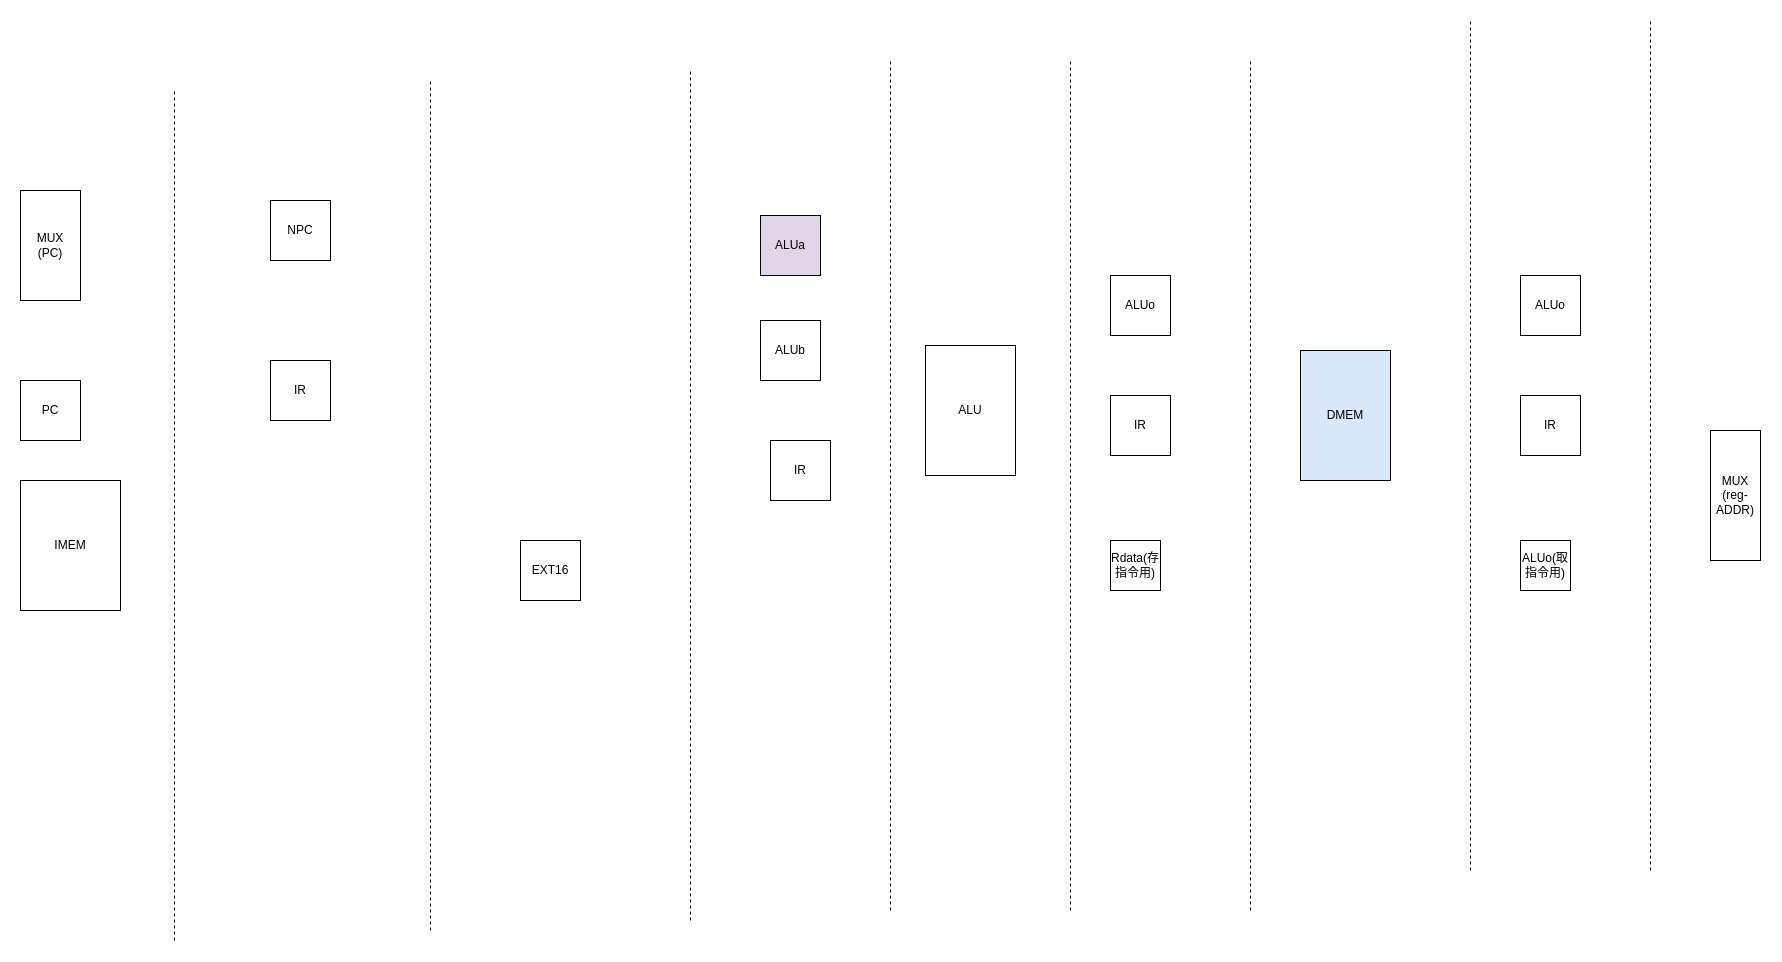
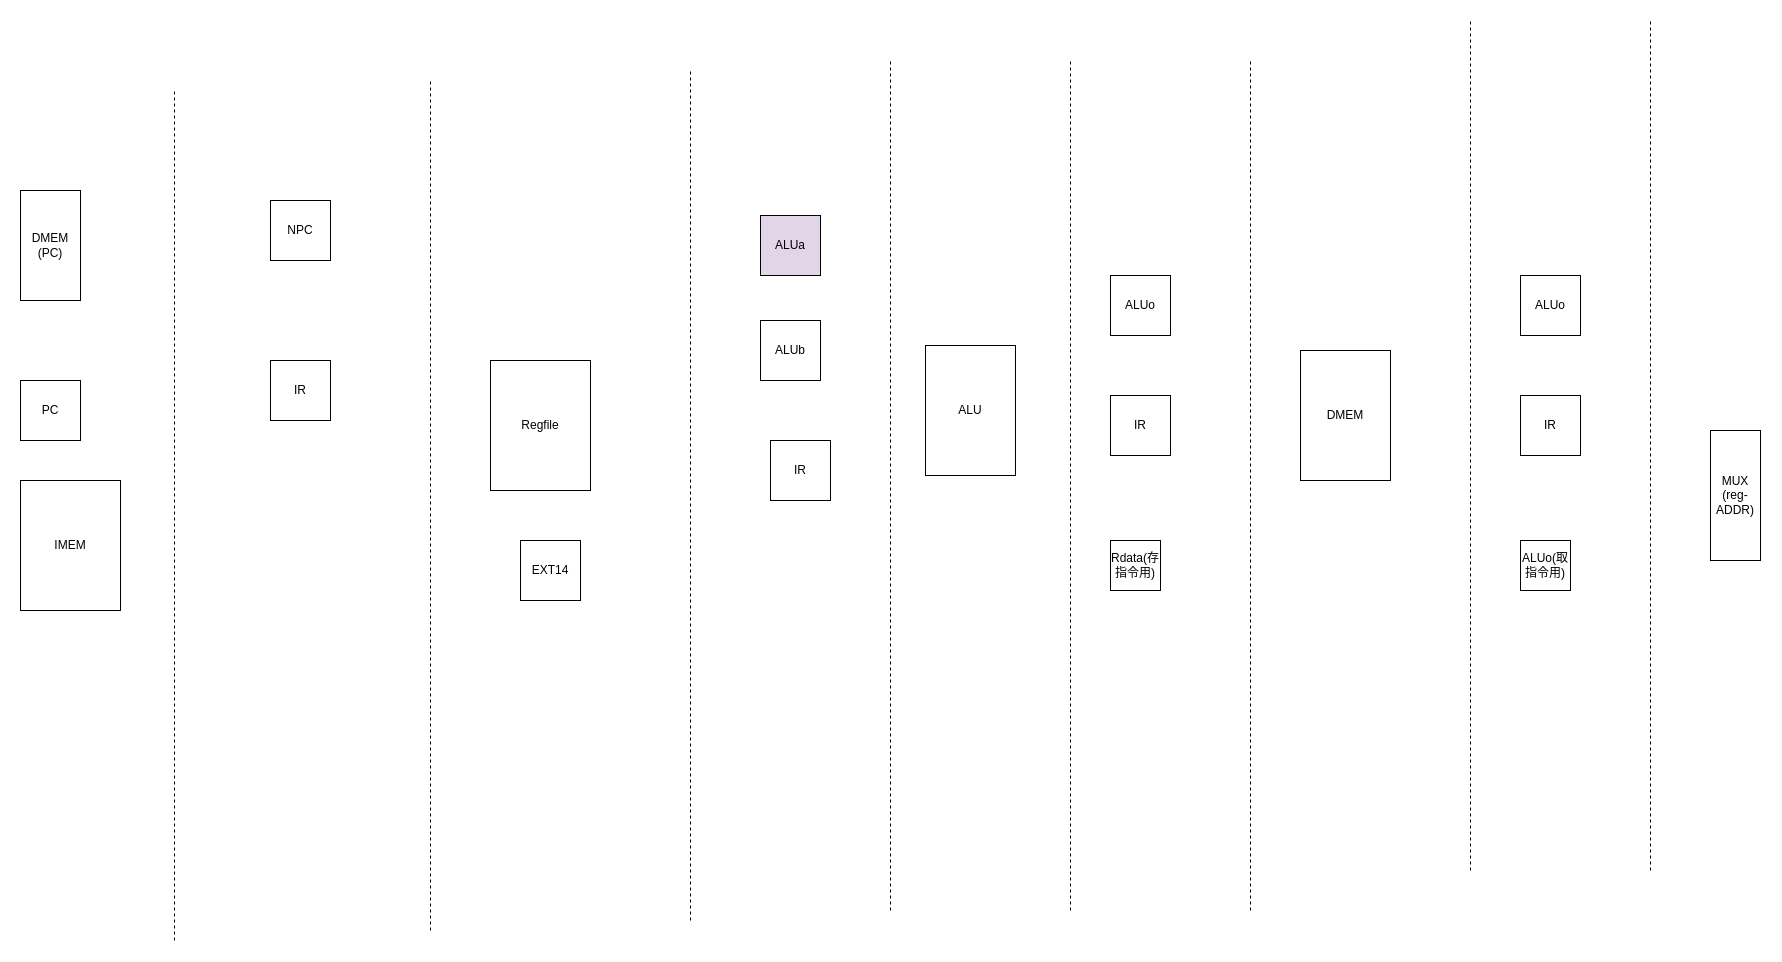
(51, 246) -> (51, 246)
(1346, 416) -> (1346, 416)
none -> (541, 426)
(551, 571) -> (551, 571)
